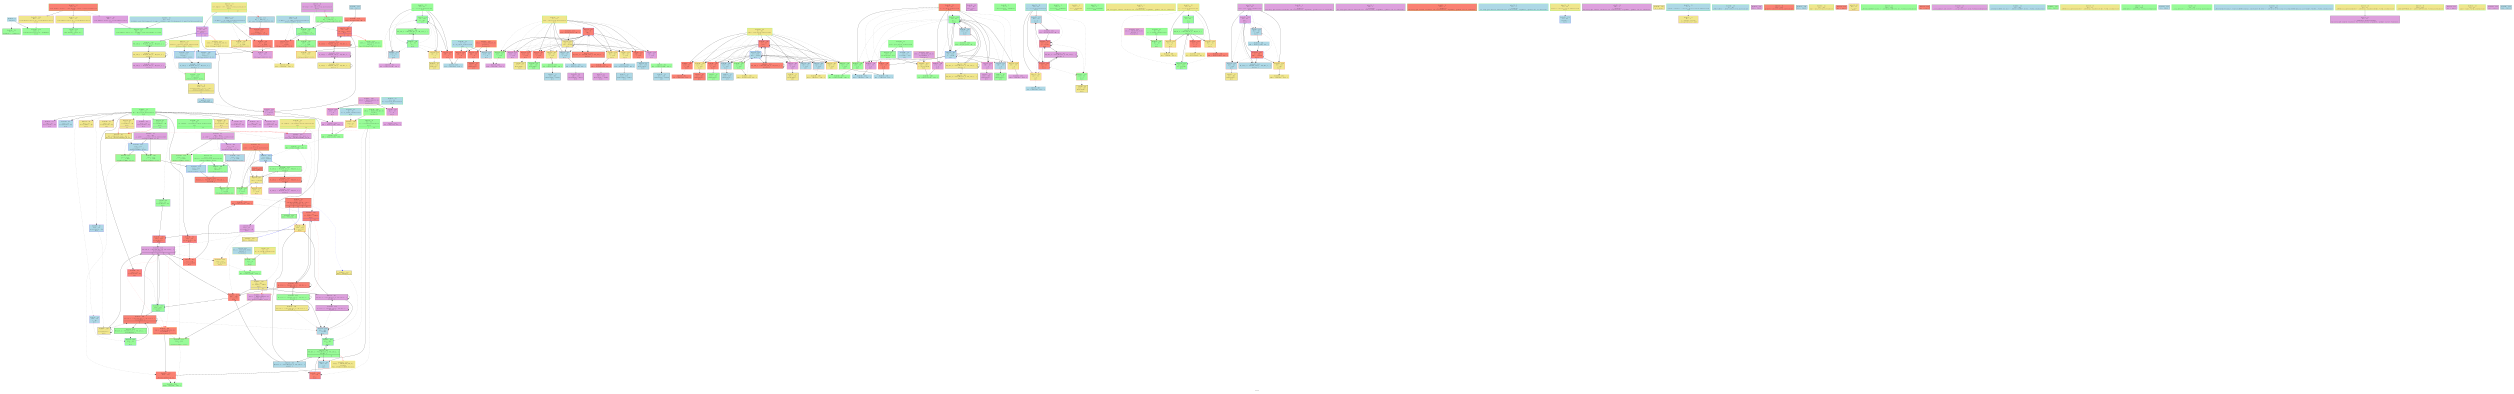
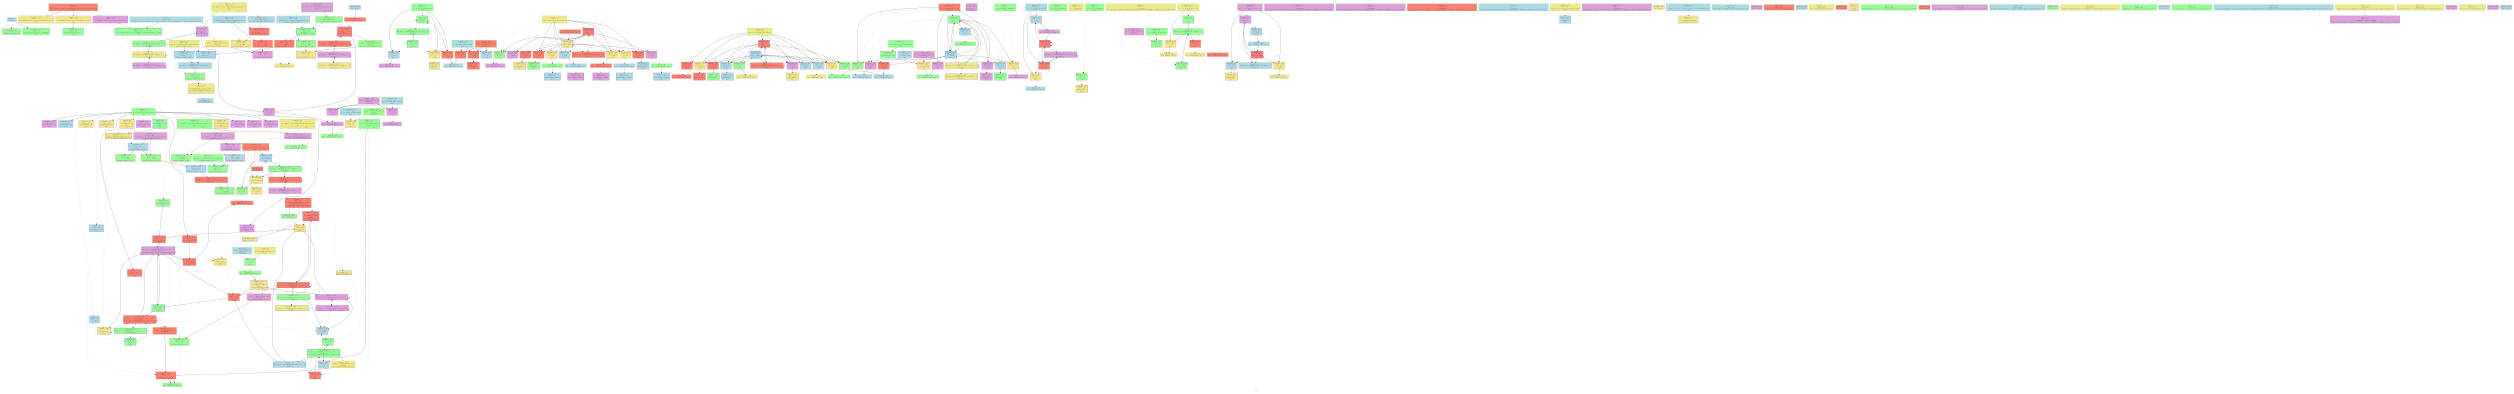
(1210, 44) -> none
